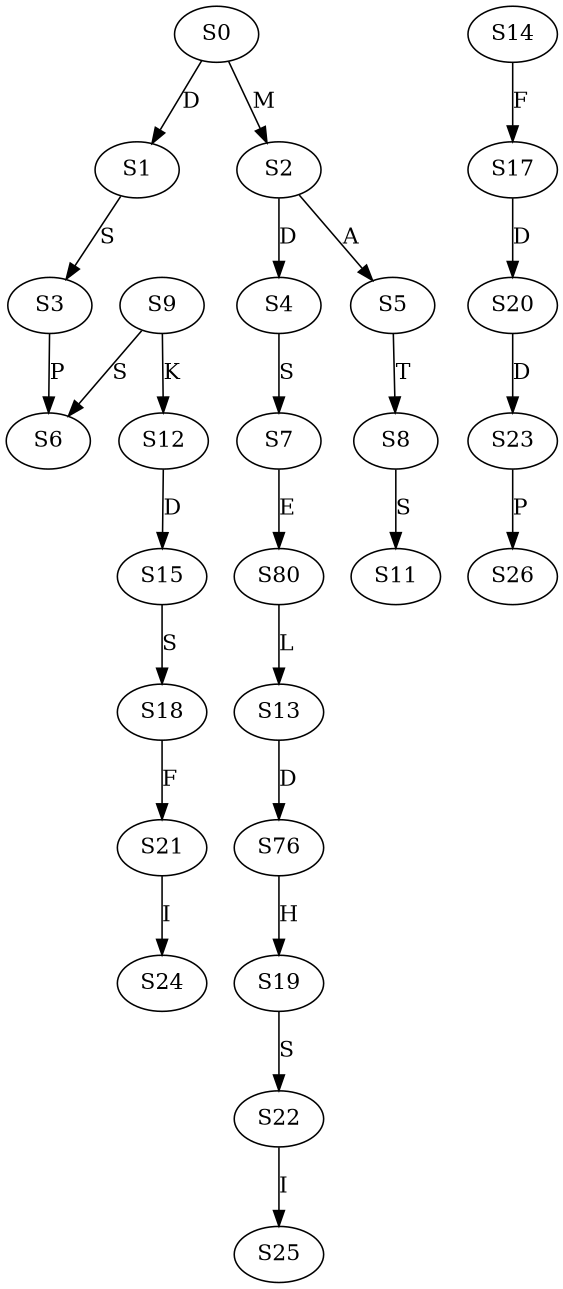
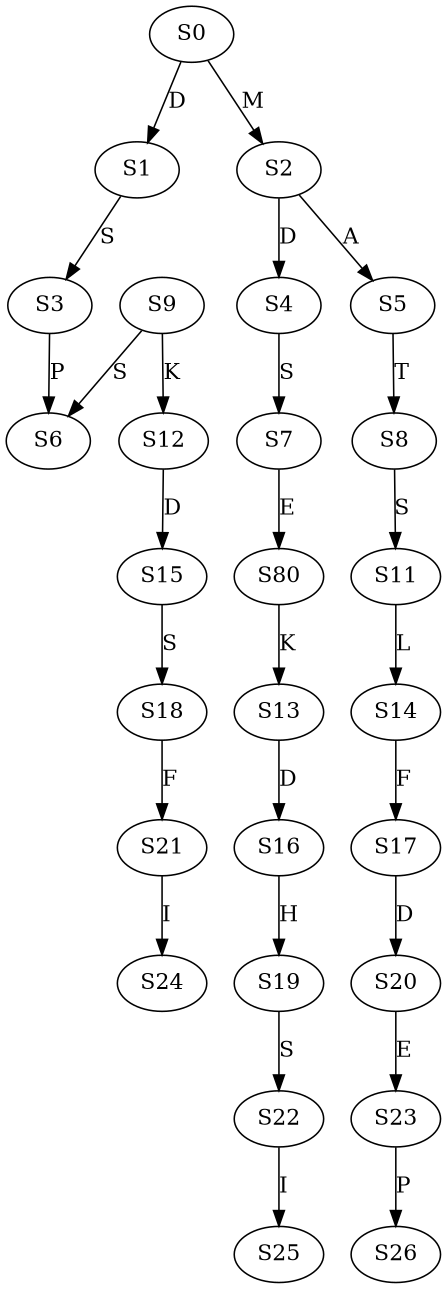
(522, 373) -> (404, 1051)
none -> (396, 637)
(287, 644) -> (288, 644)
(279, 848) -> (279, 848)
